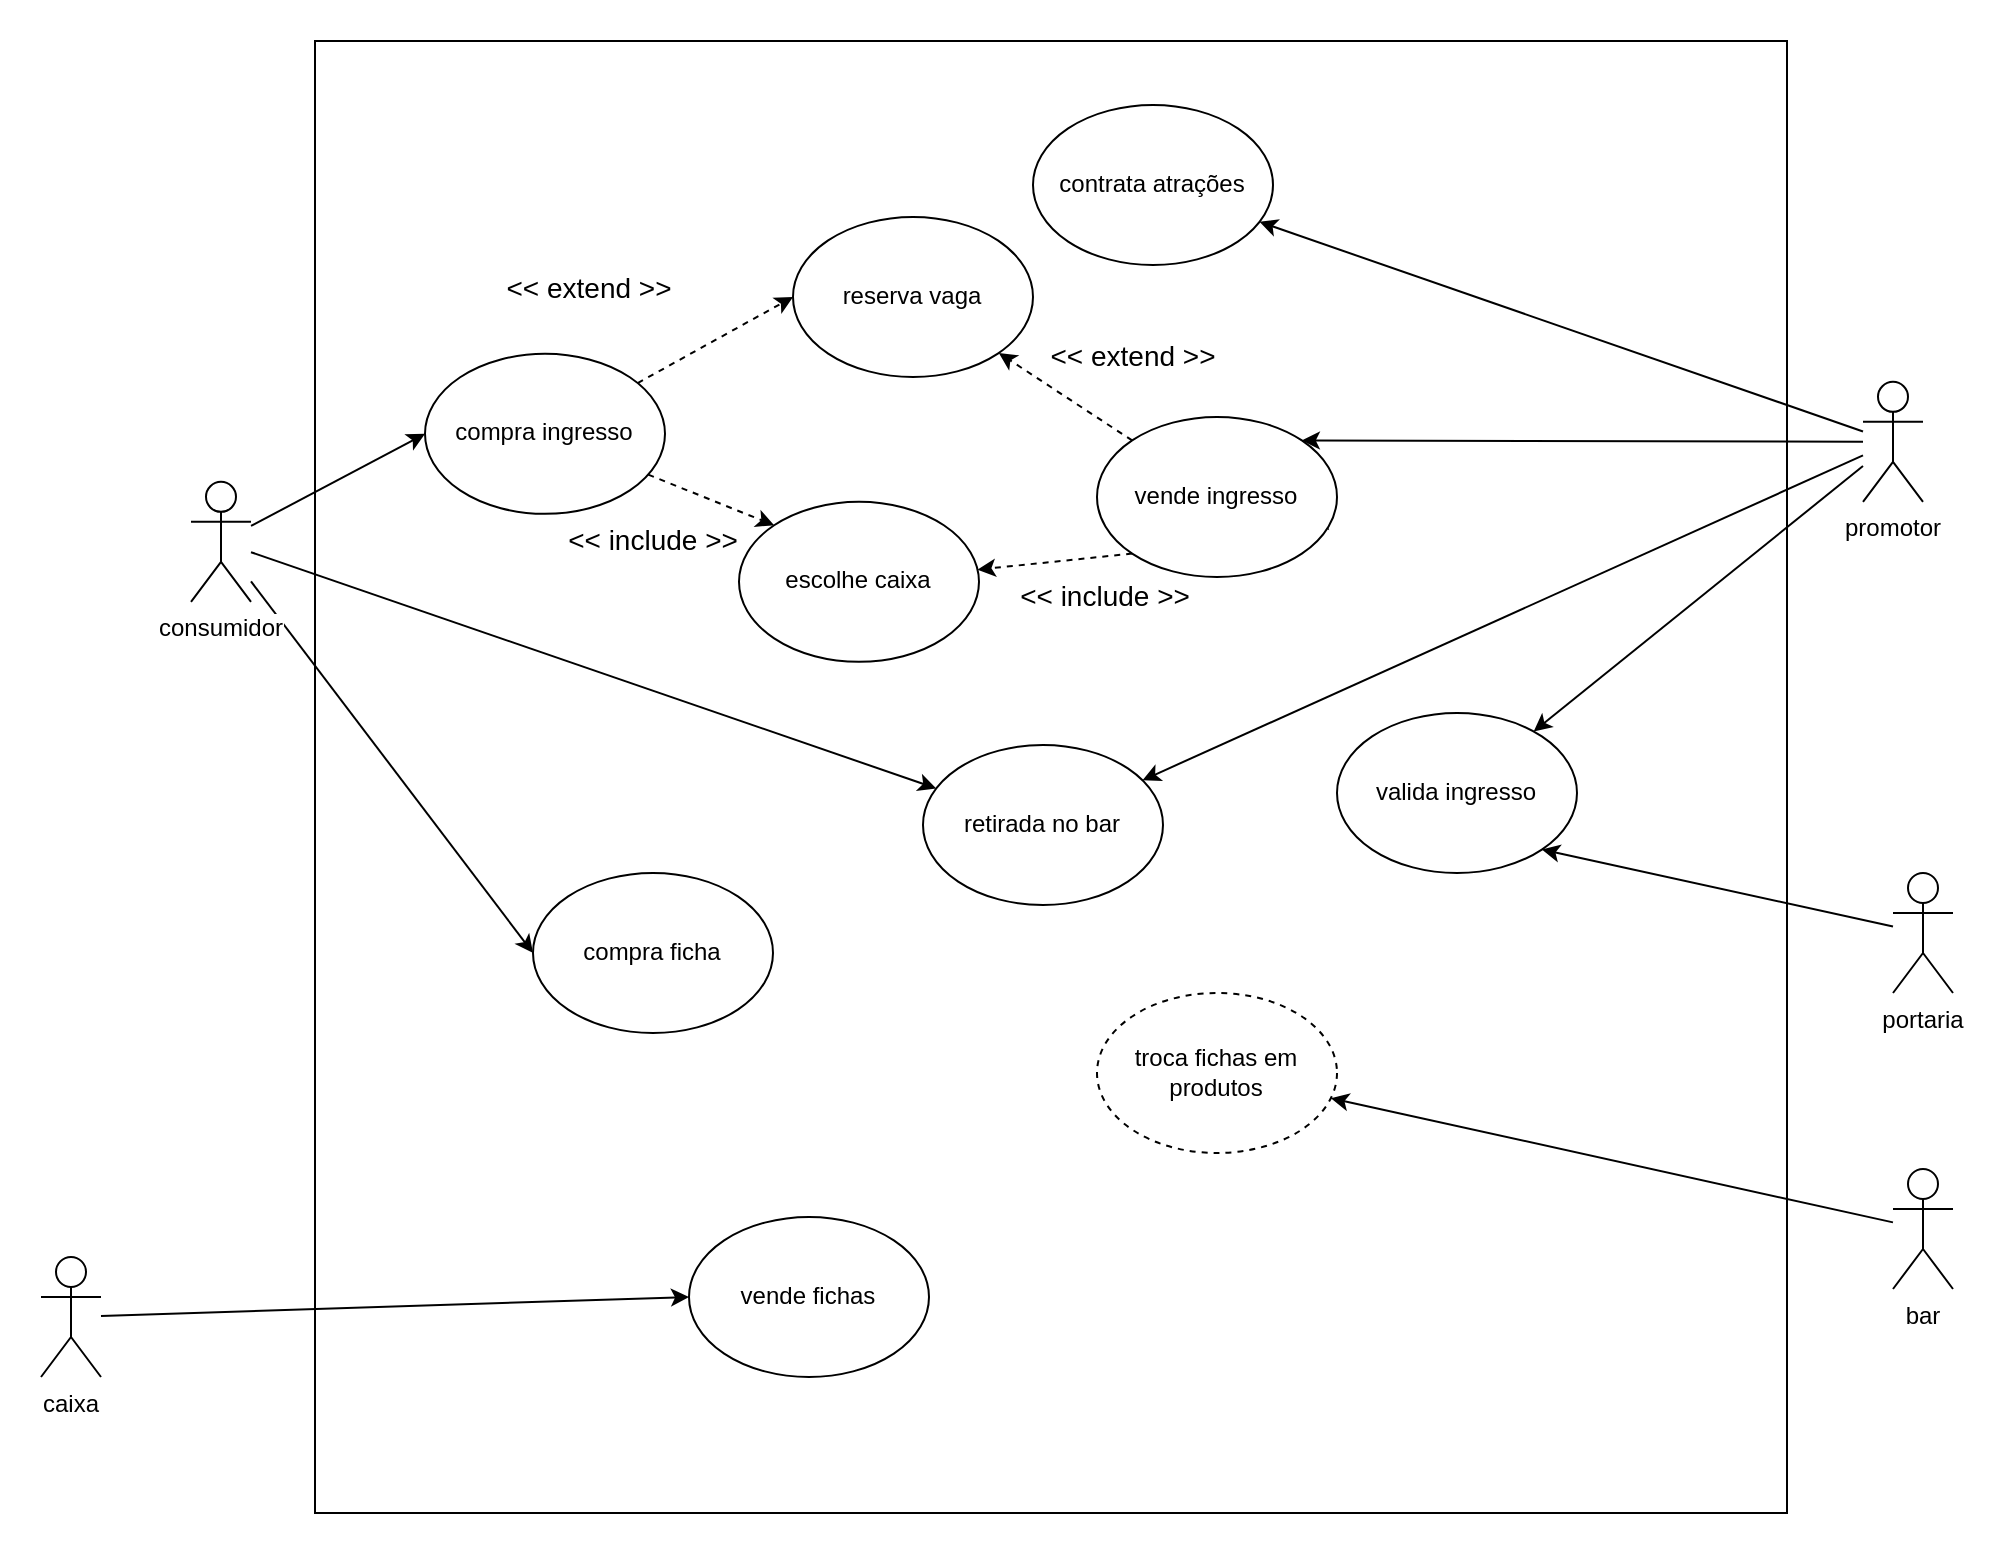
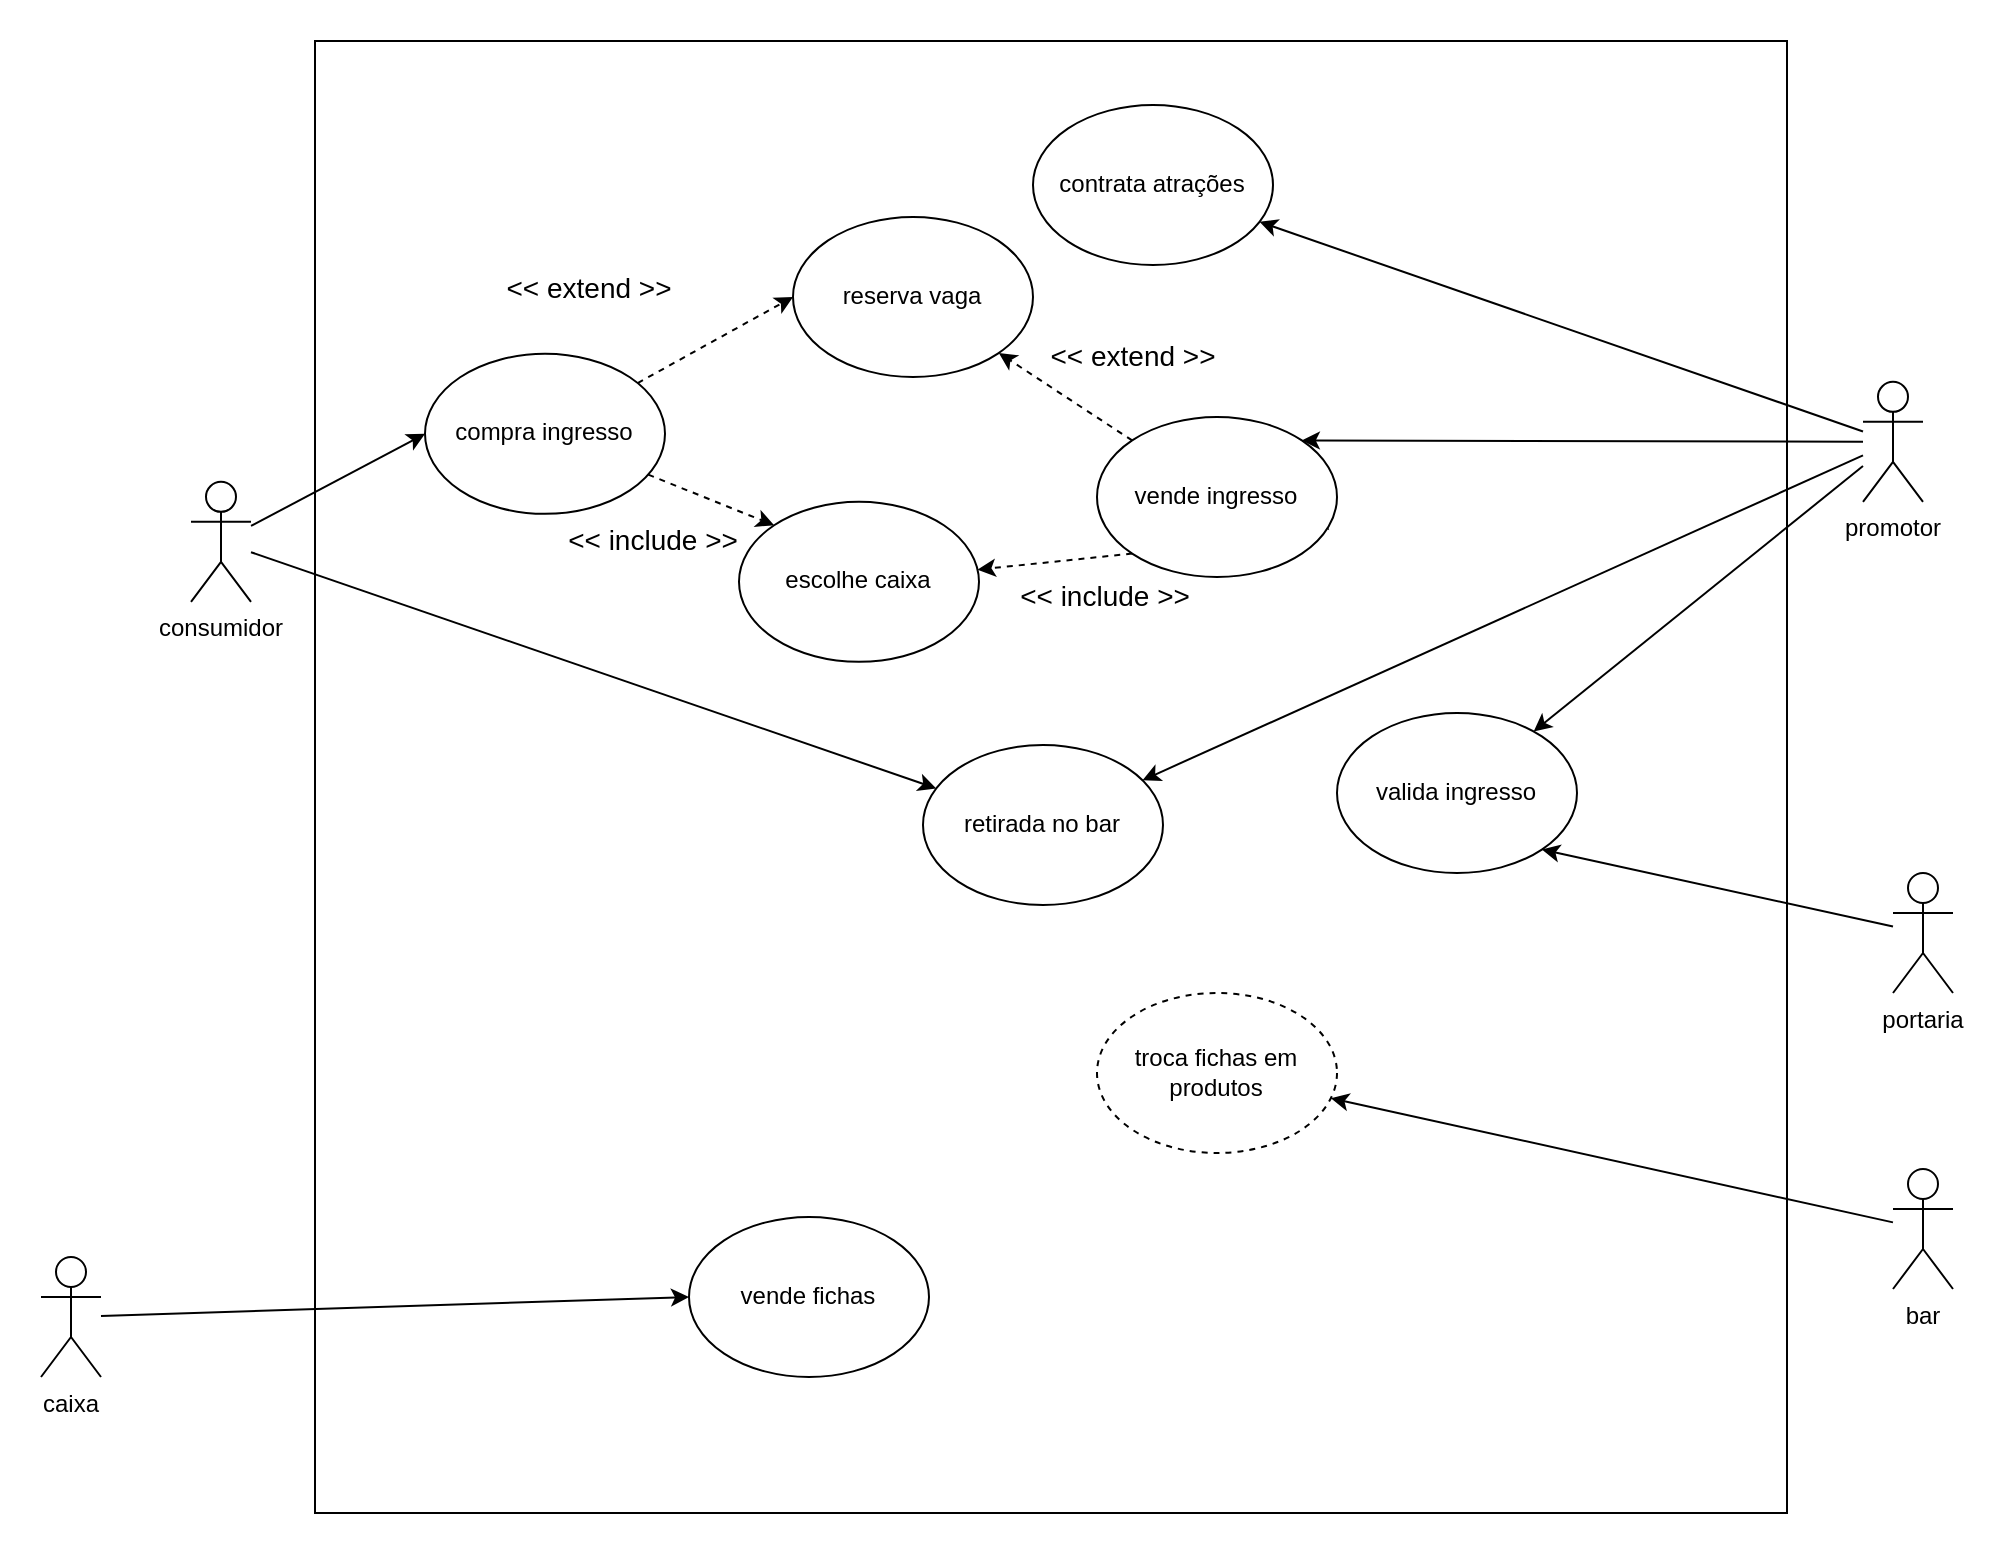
(404, 782) -> none
(653, 953) -> none
